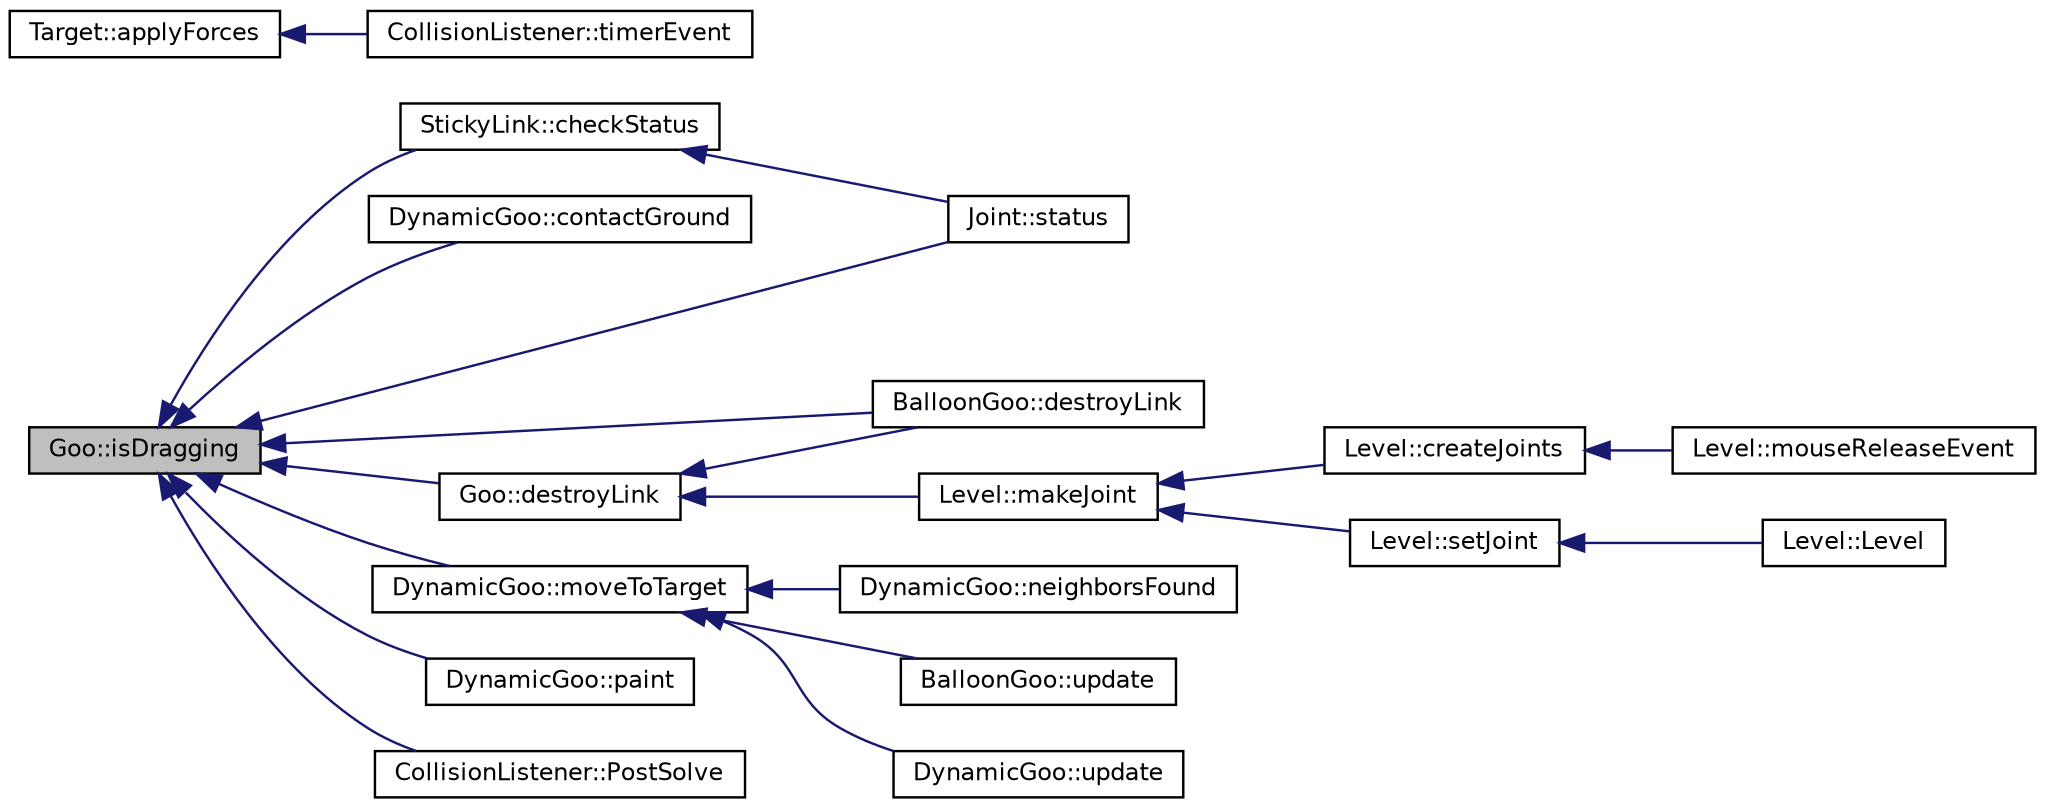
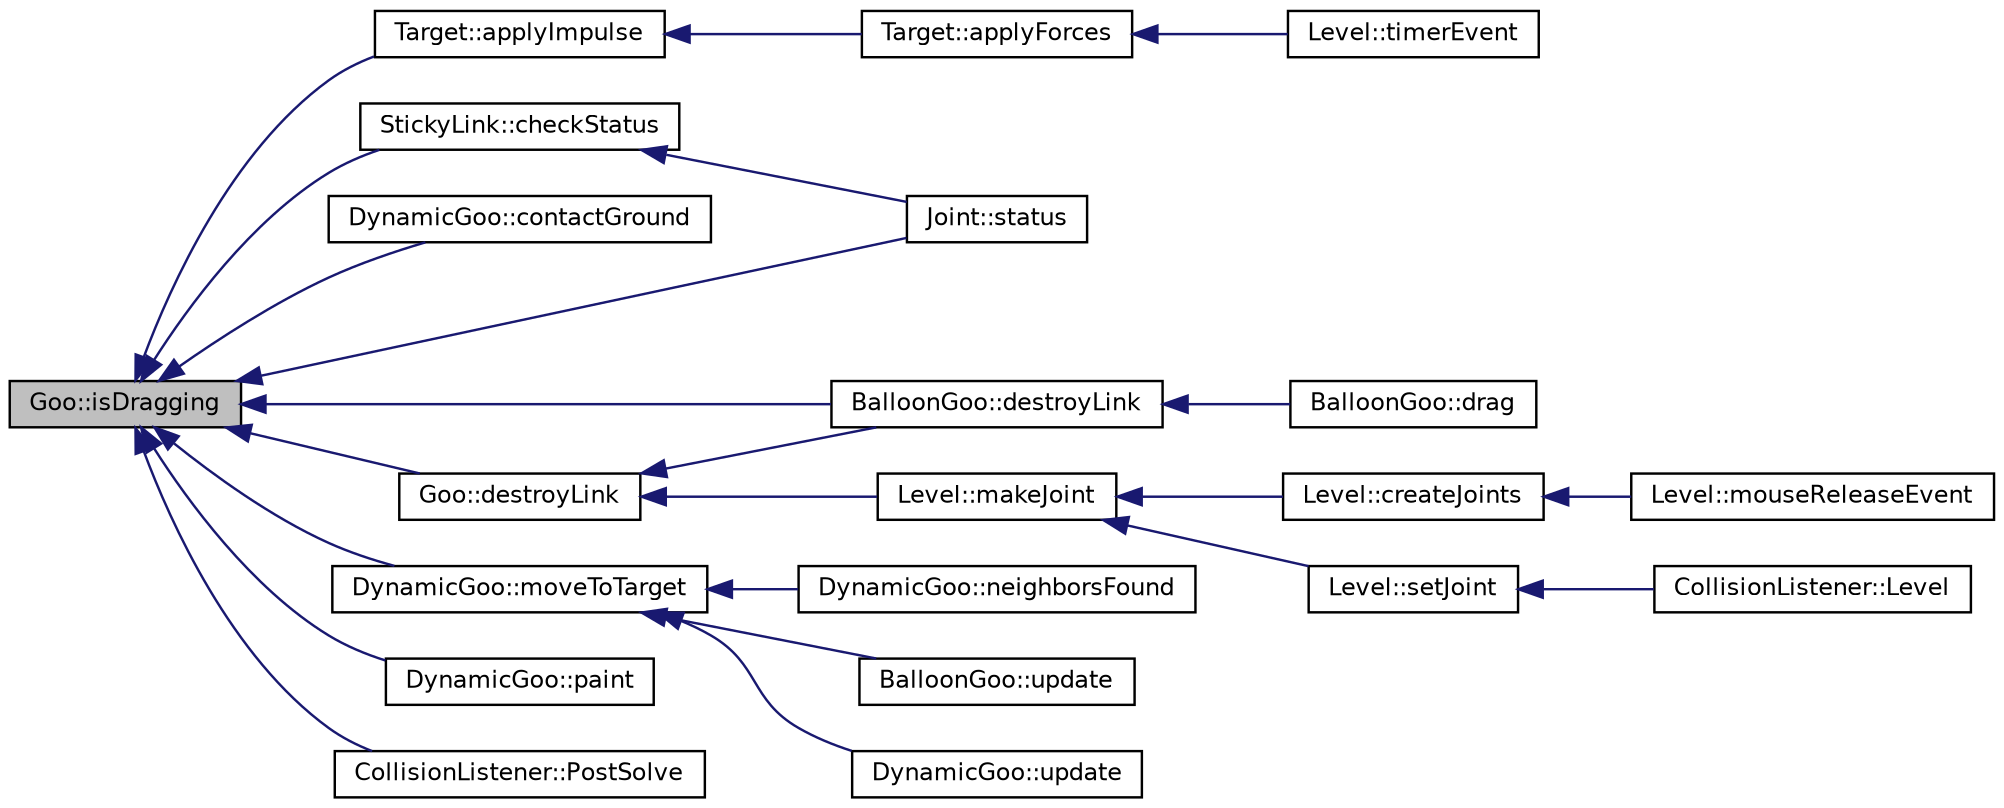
none -> (520, 34)
(560, 34) -> (1413, 34)
none -> (1413, 404)
(1854, 543) -> (1813, 589)
